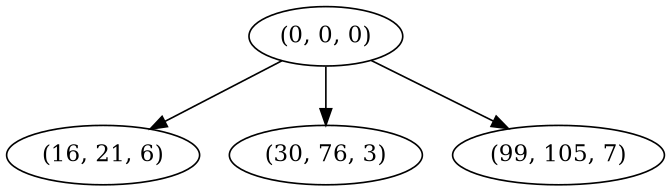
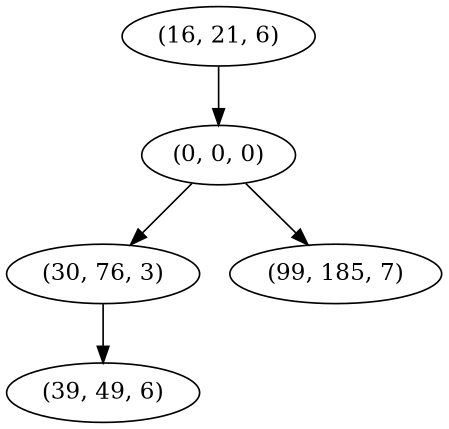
(223, 91) -> (219, 88)
(559, 155) -> (336, 274)
none -> (103, 393)
